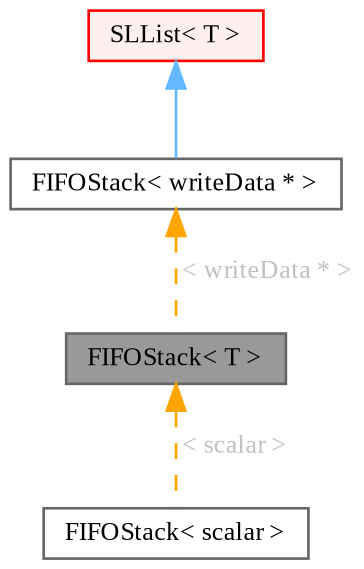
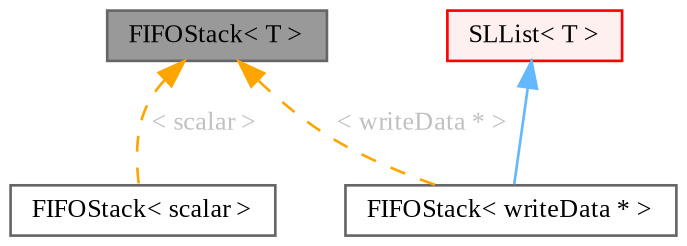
(176, 285) -> (341, 144)
